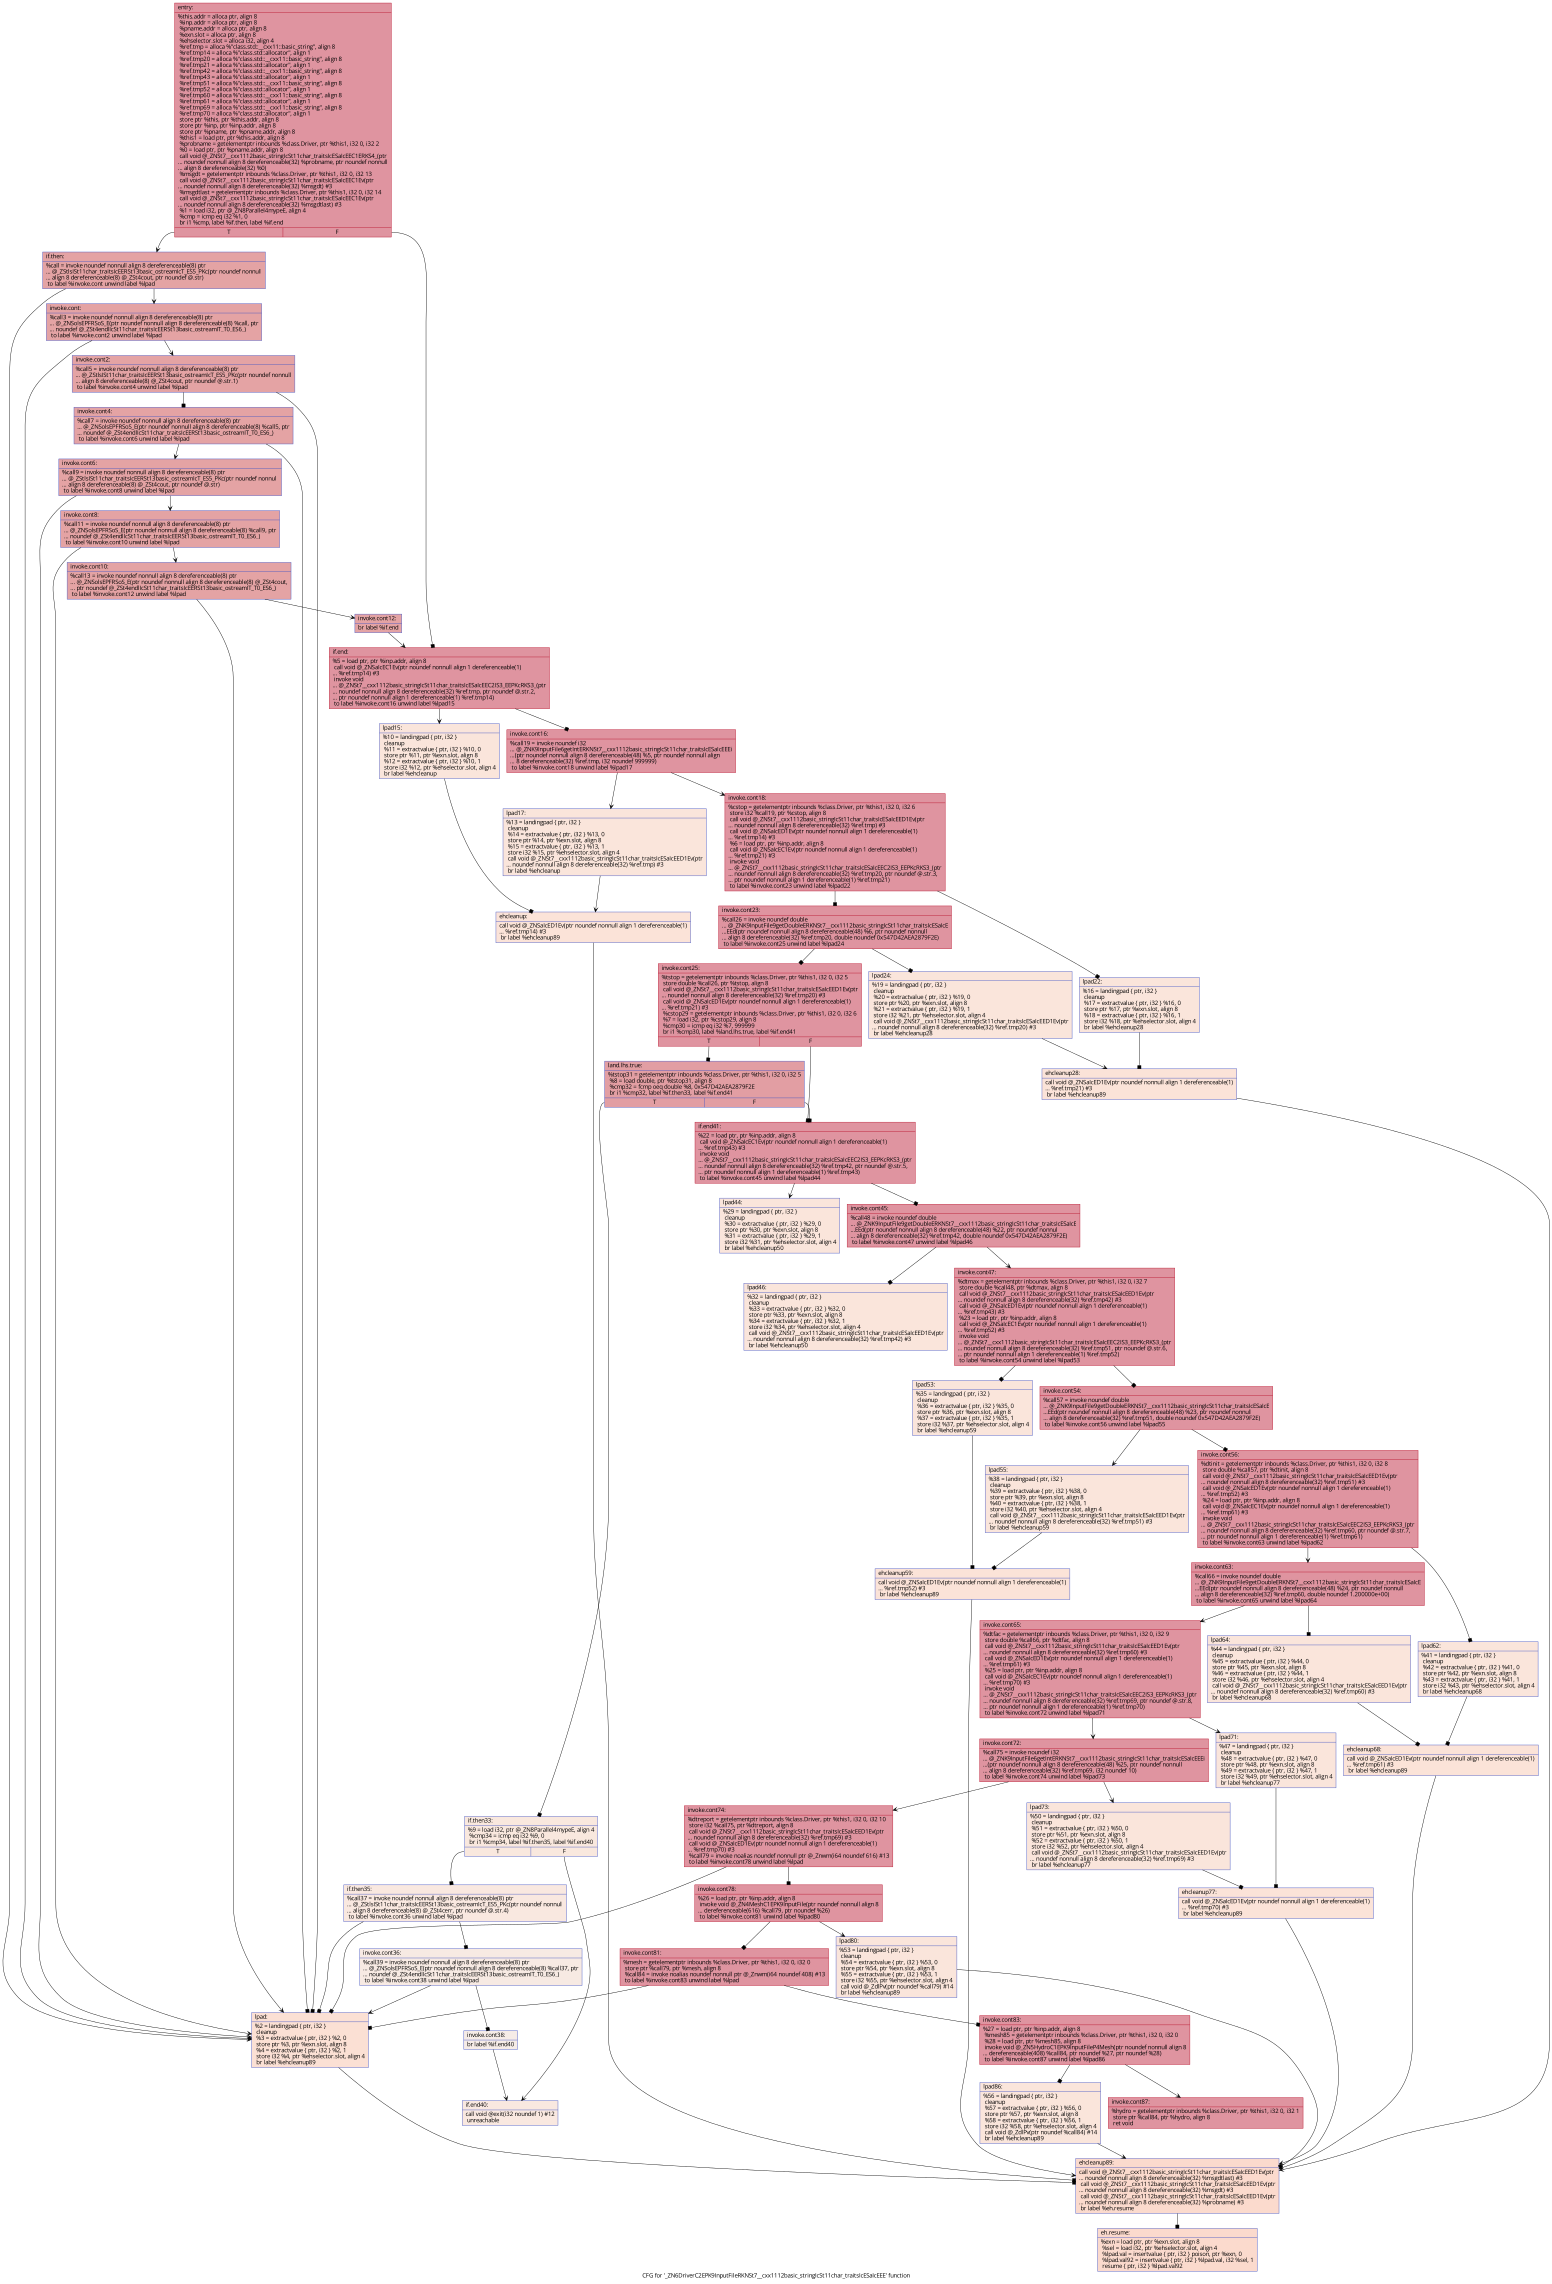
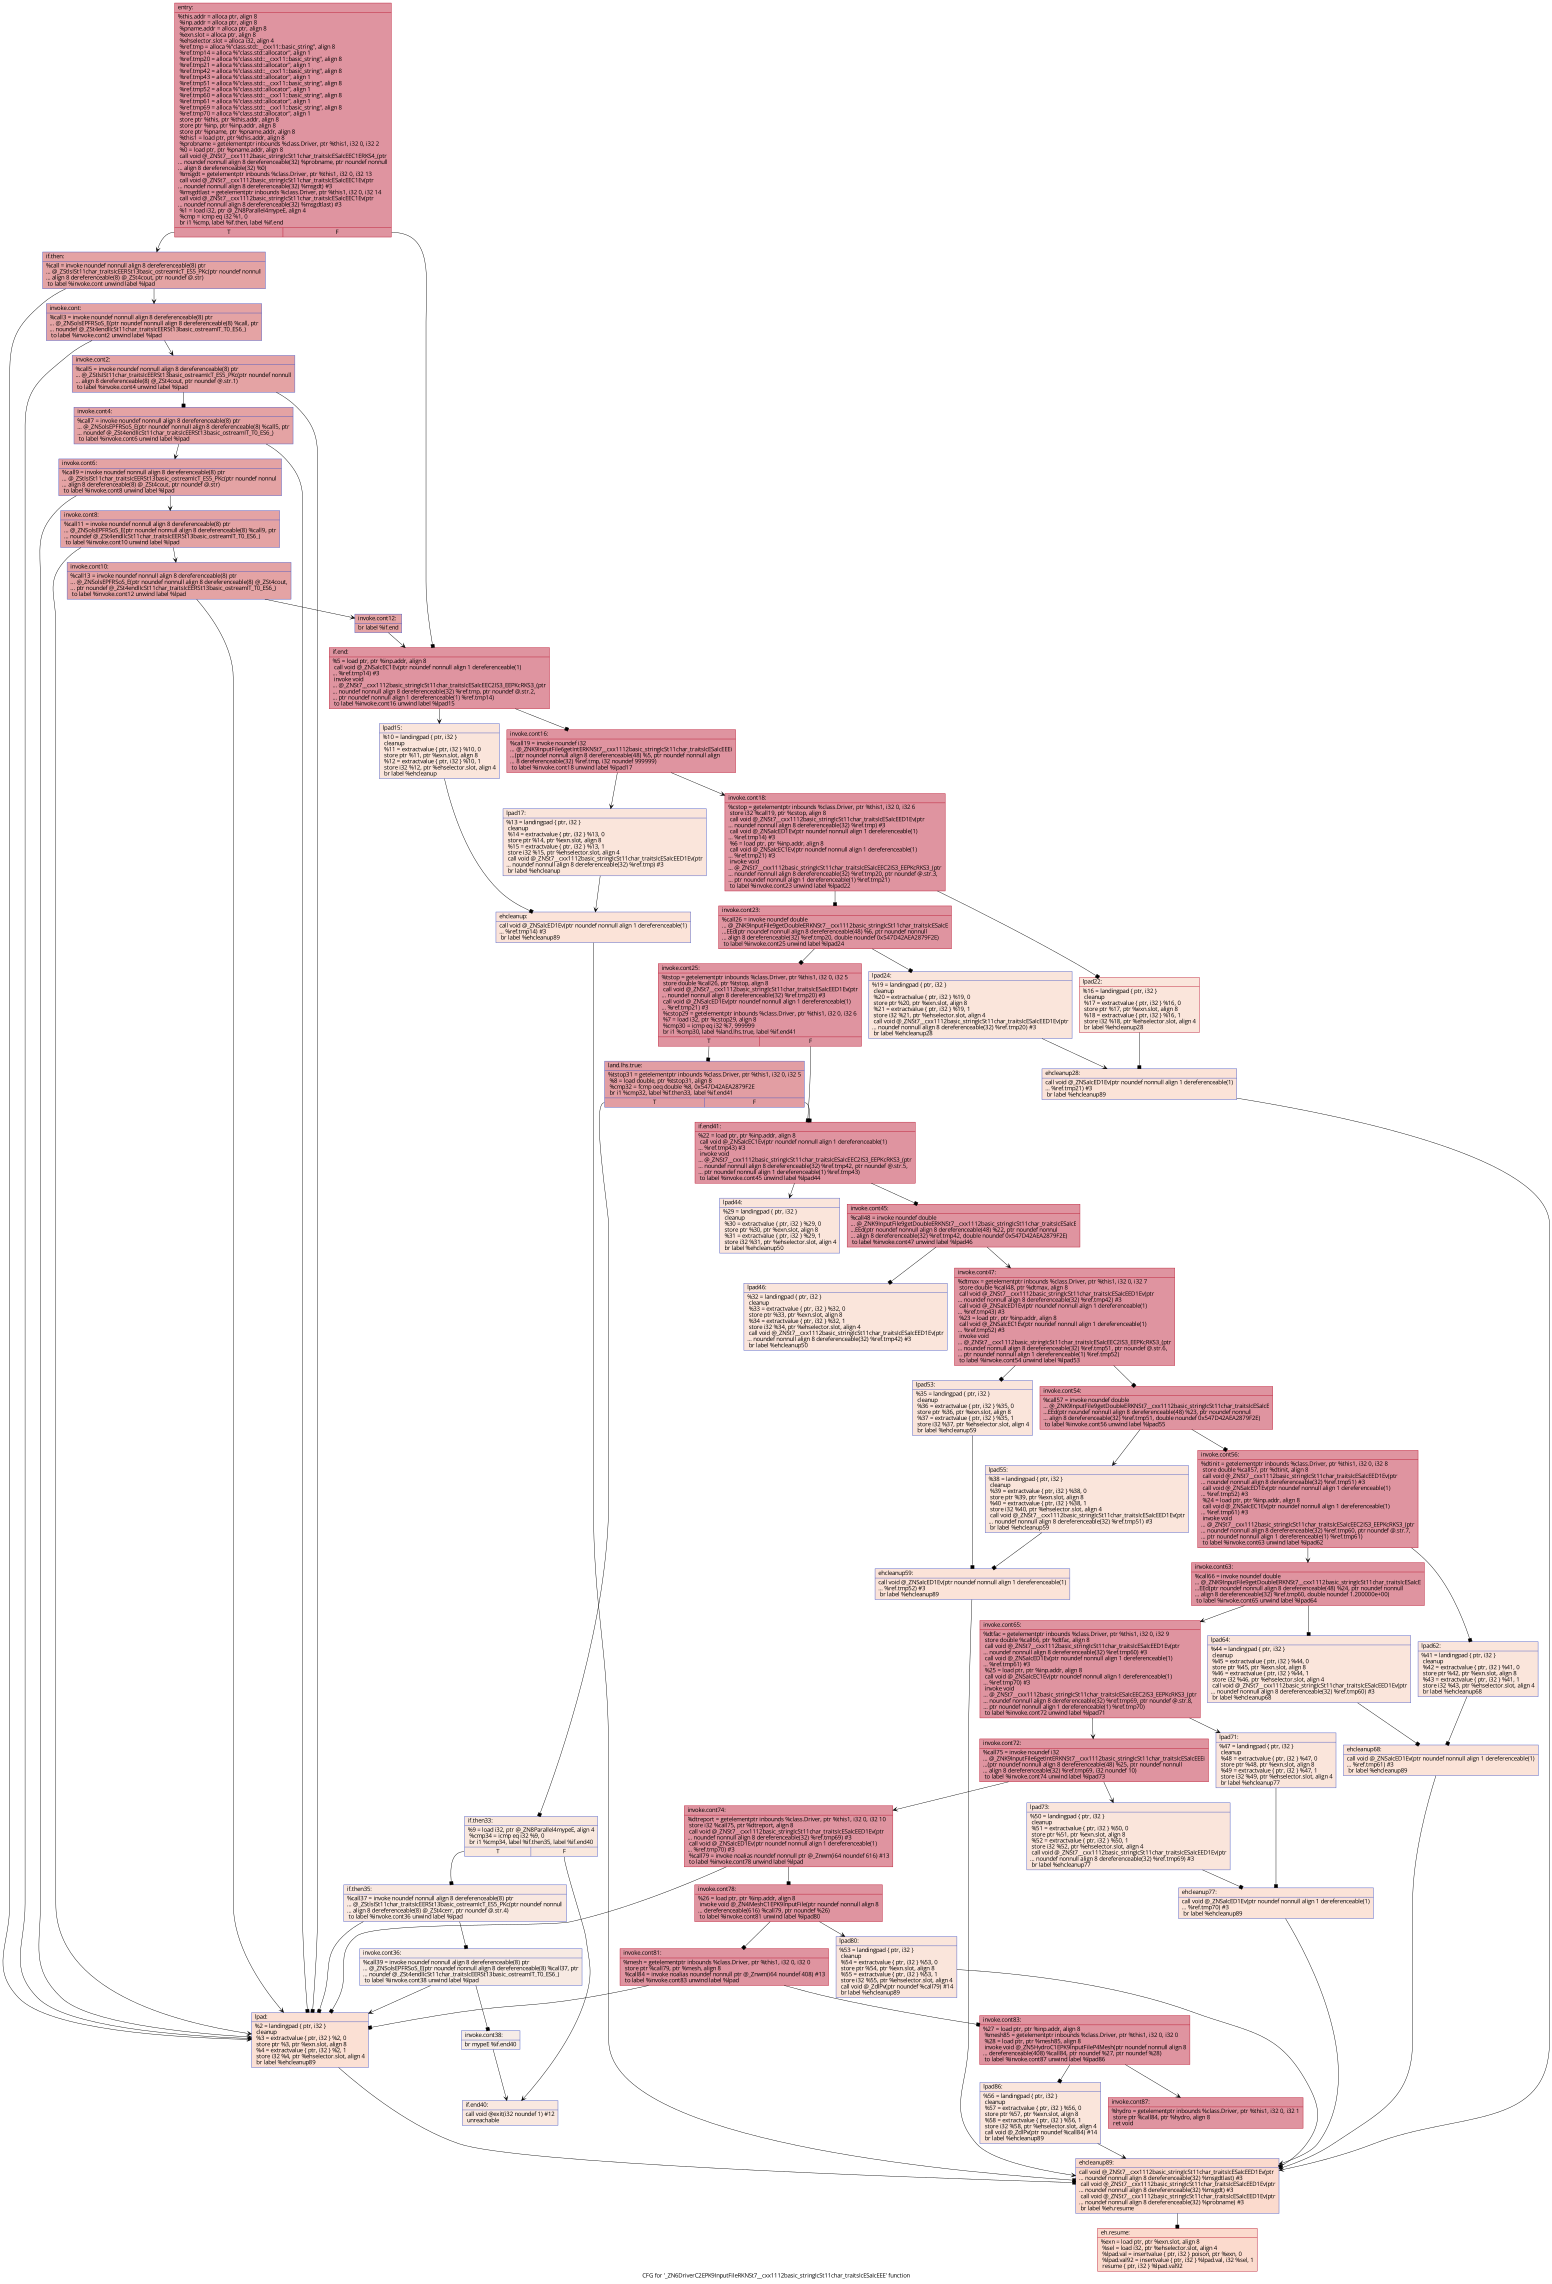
(1139, 1005) -> (1139, 1005)
(491, 2044) -> (491, 2044)
(1177, 2250) -> (1177, 2250)
